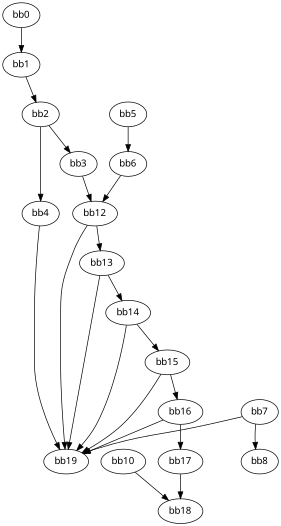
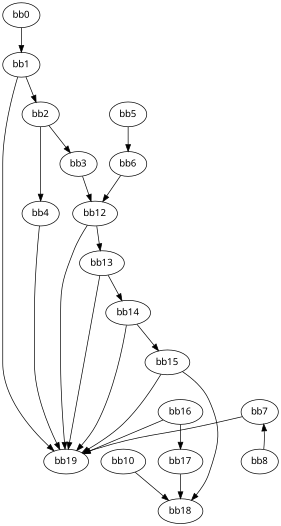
none -> (3, 268)
(173, 384) -> (218, 430)
(255, 433) -> (264, 440)
